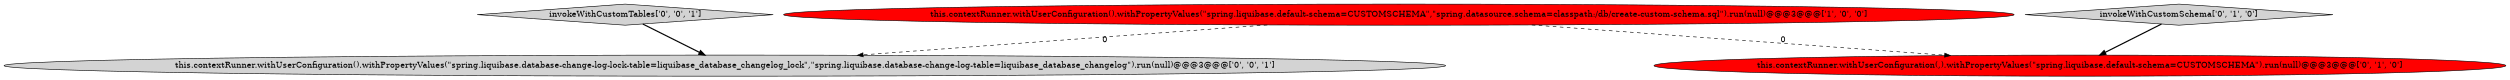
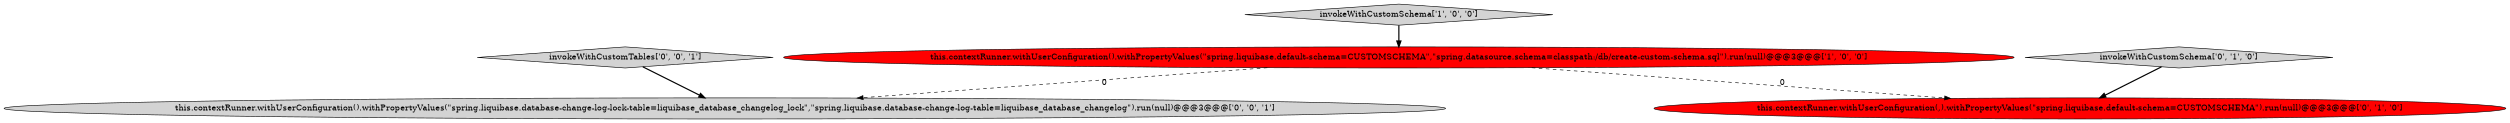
none -> (1399, 15)
